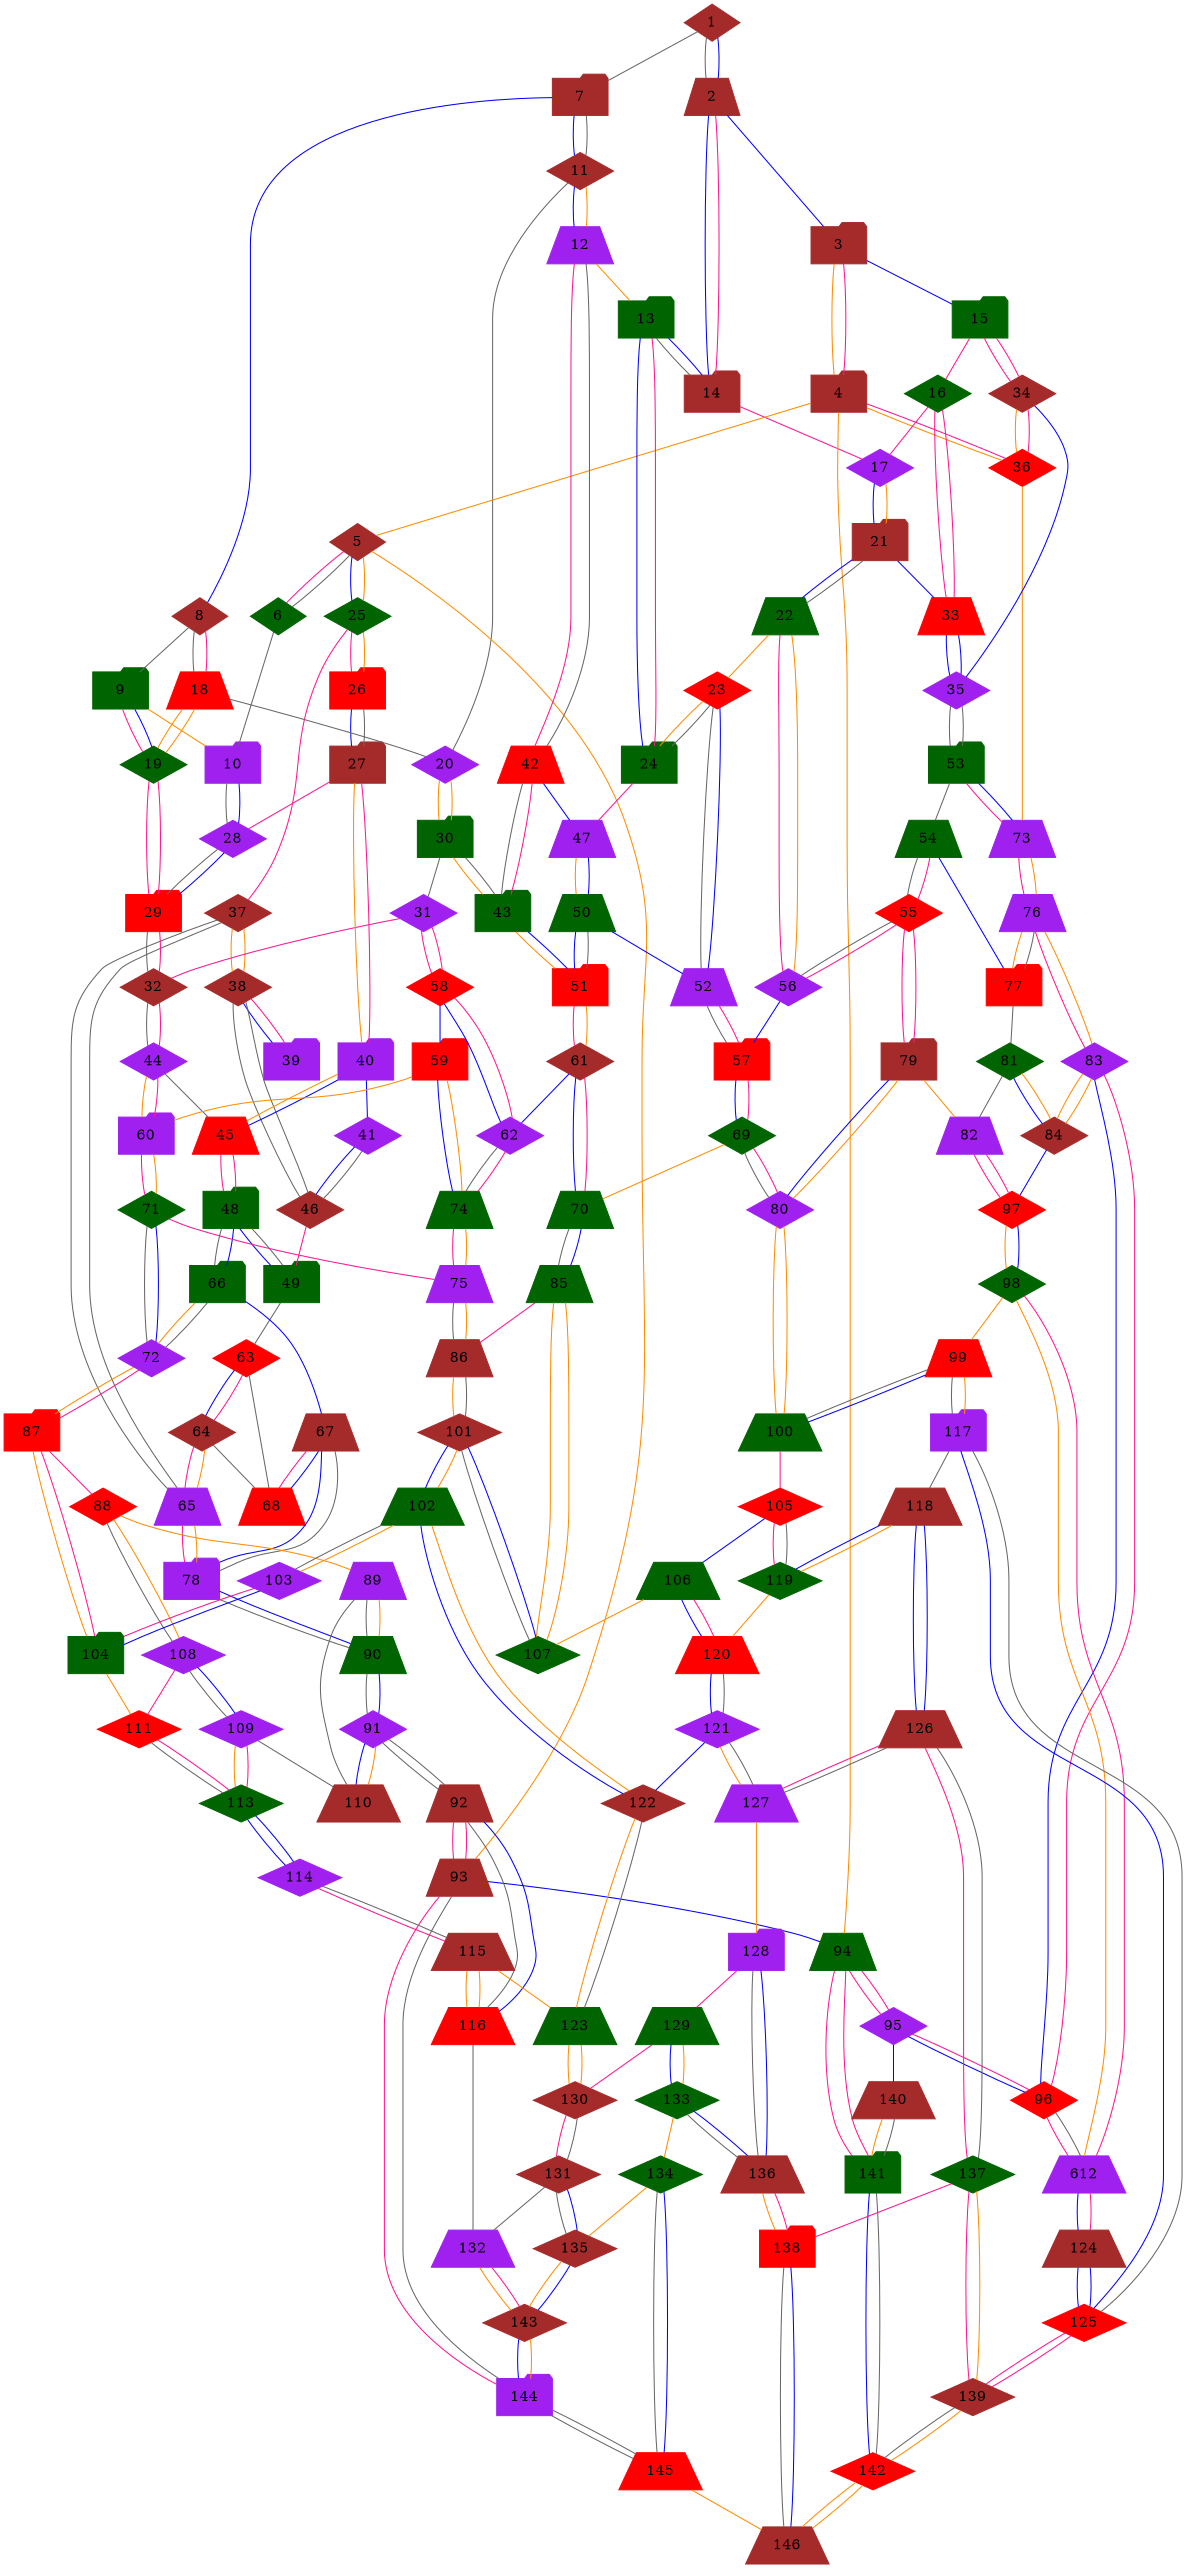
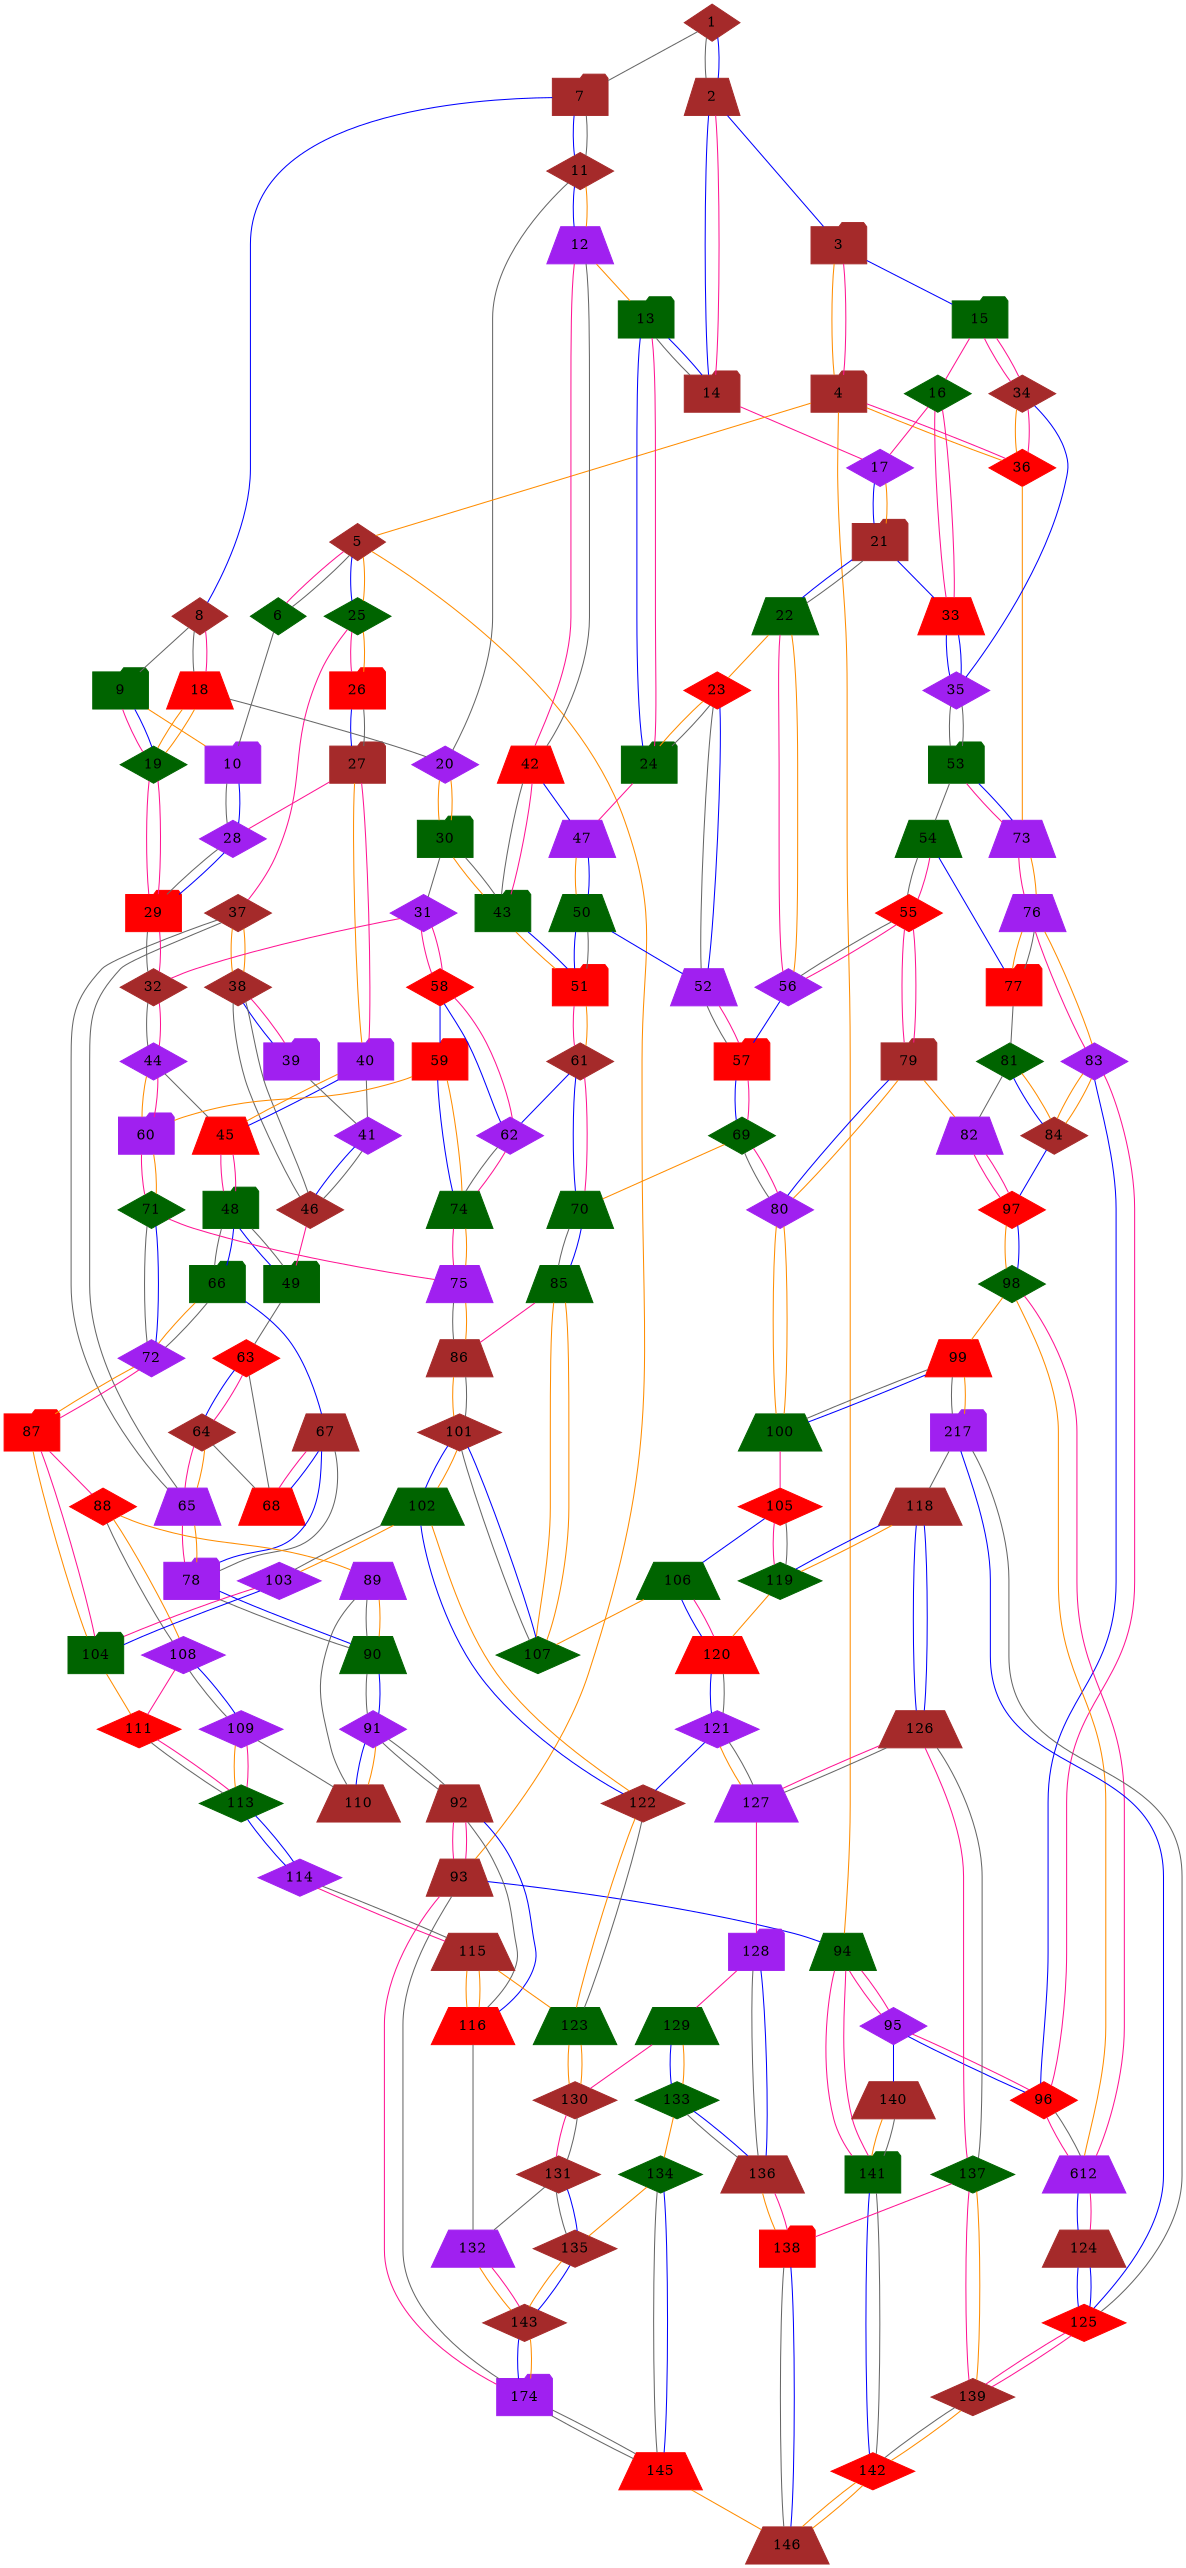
(367, 1099) -> (367, 1099)
none -> (333, 1102)
(958, 1432) -> (958, 1432)
(756, 1878) -> (756, 1878)
(525, 2397) -> (525, 2397)
